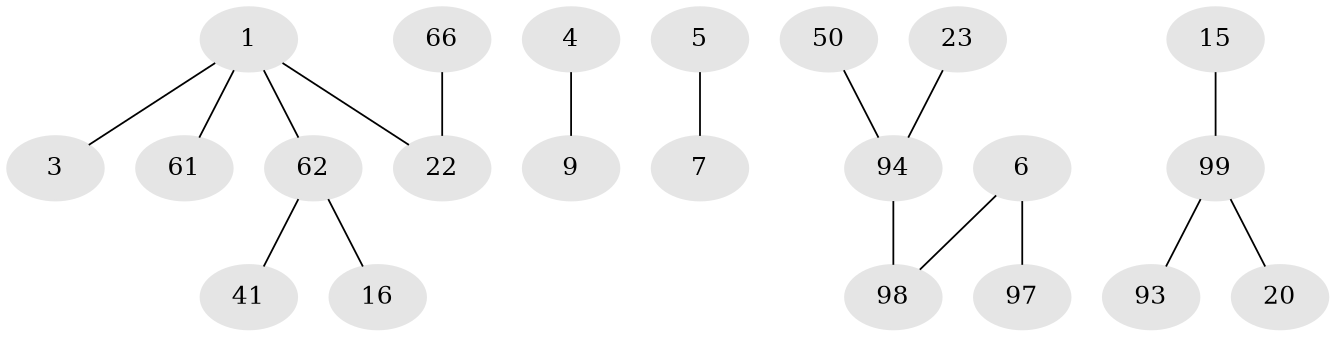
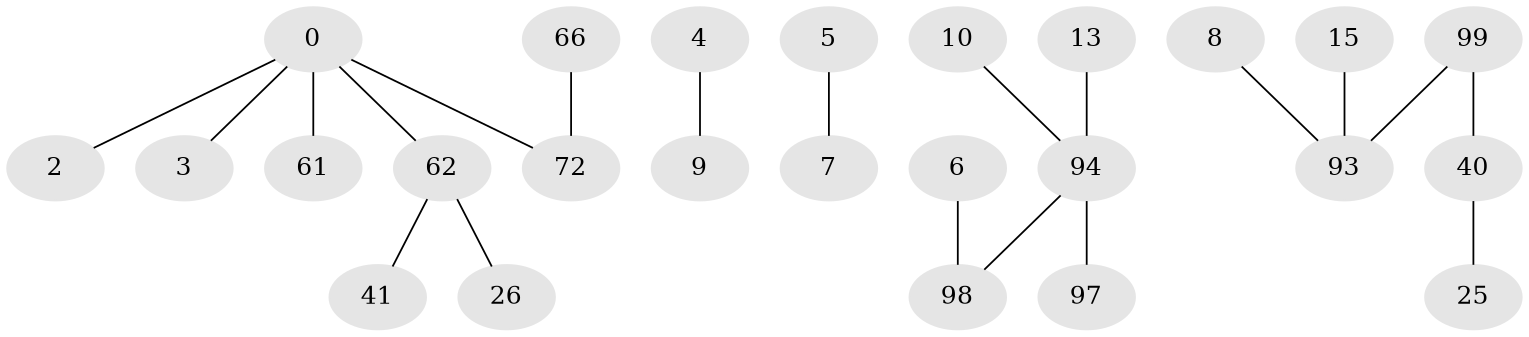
(249, 39) -> (313, 39)
(829, 39) -> (958, 39)
(958, 39) -> (1087, 39)
none -> (1216, 39)
(1216, 104) -> (1344, 104)
none -> (55, 168)
(442, 168) -> (571, 168)
(1022, 233) -> (1087, 233)
(378, 297) -> (507, 297)
(1280, 297) -> (1473, 168)
none -> (1473, 297)
